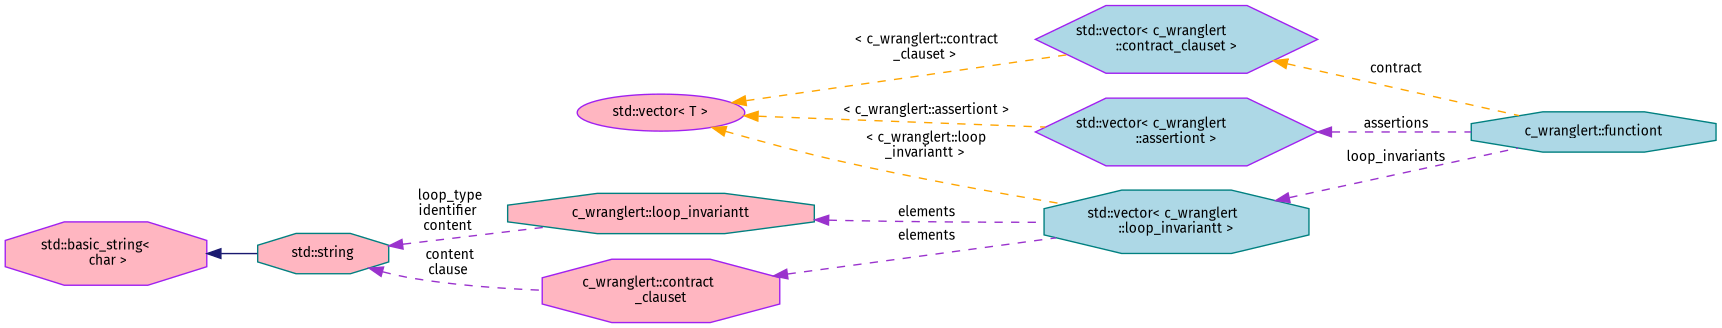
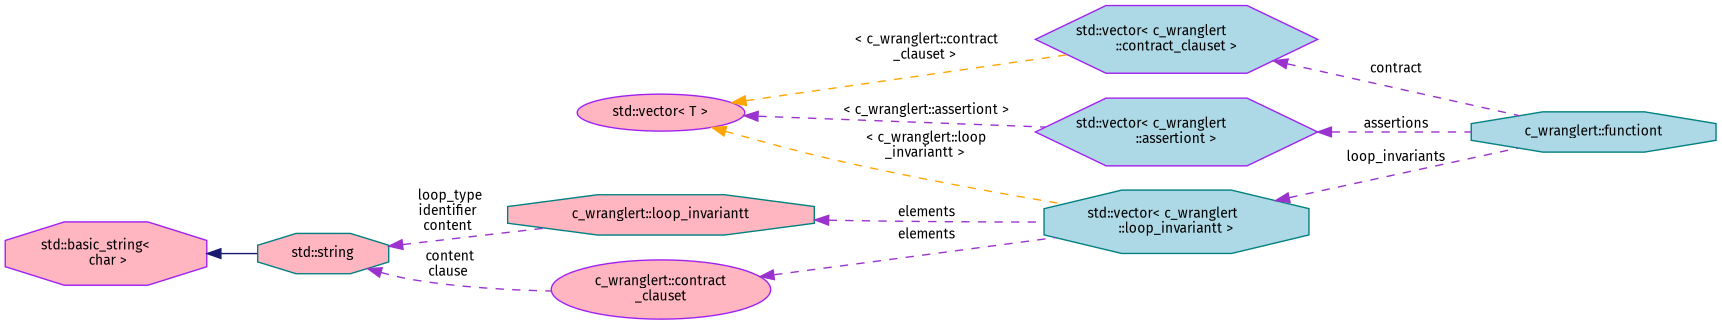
(1403, 90) -> (1403, 90)
(902, 122) -> (902, 122)
(661, 291) -> (661, 290)
